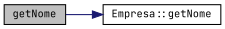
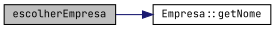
(35, 15) -> (60, 15)
